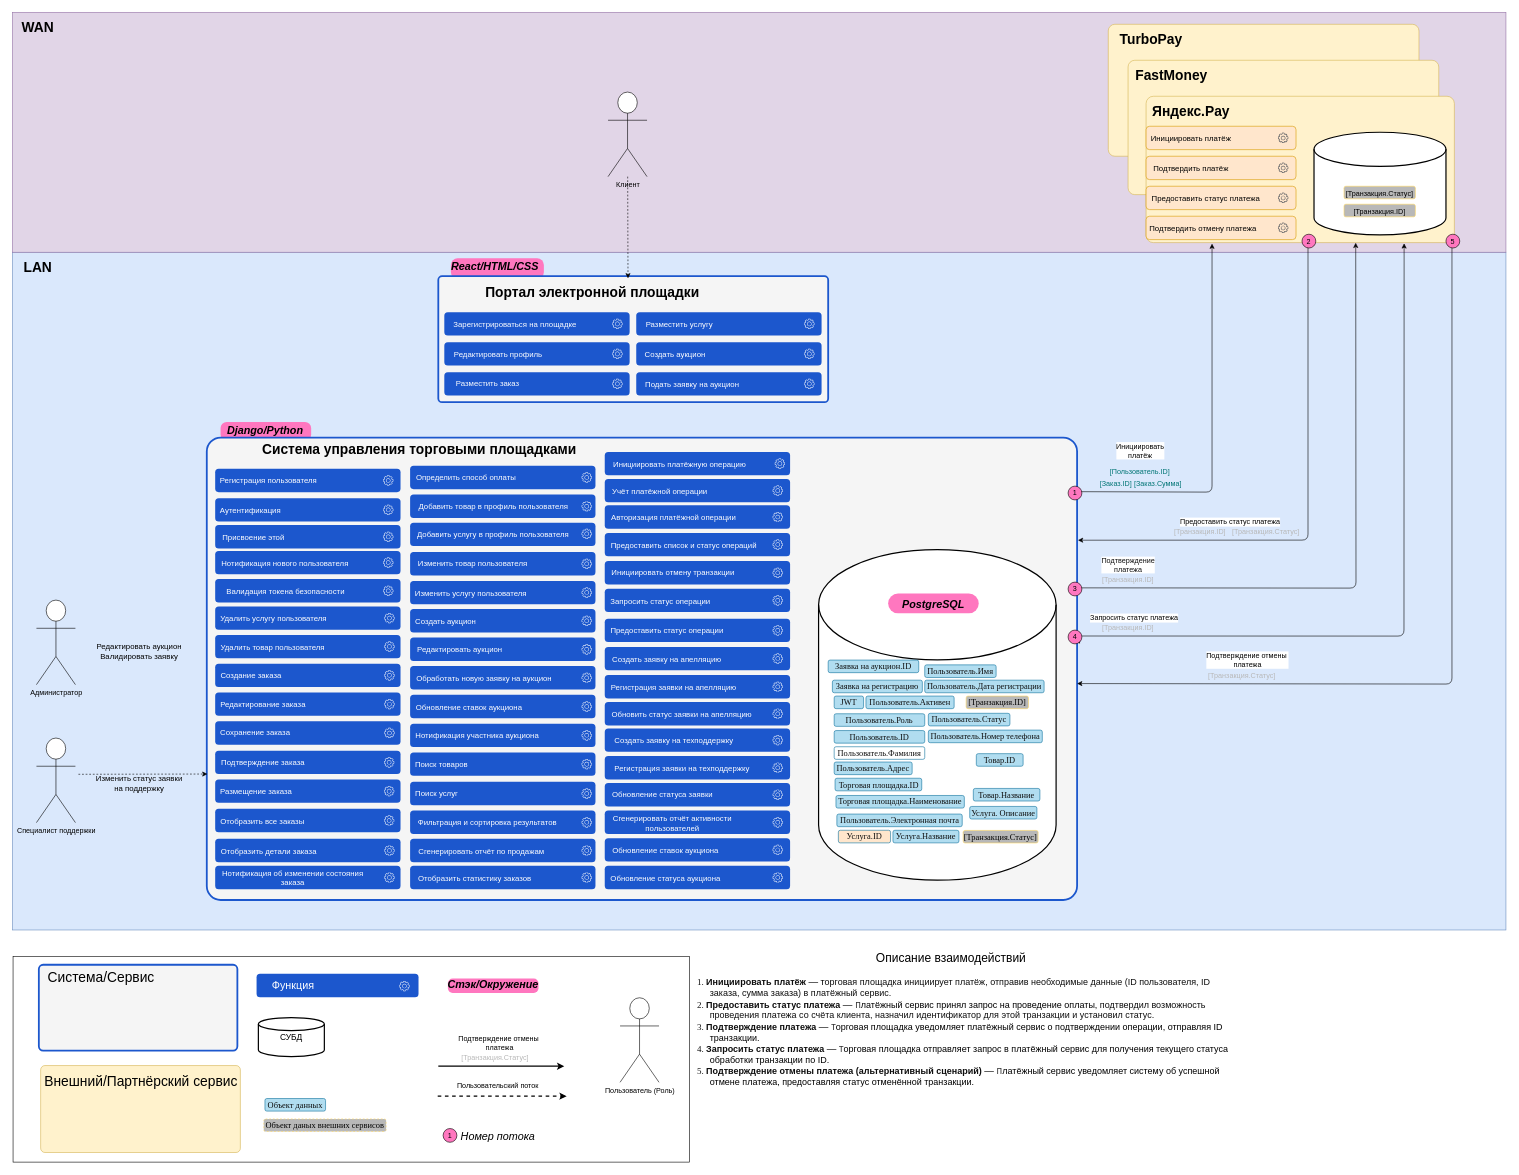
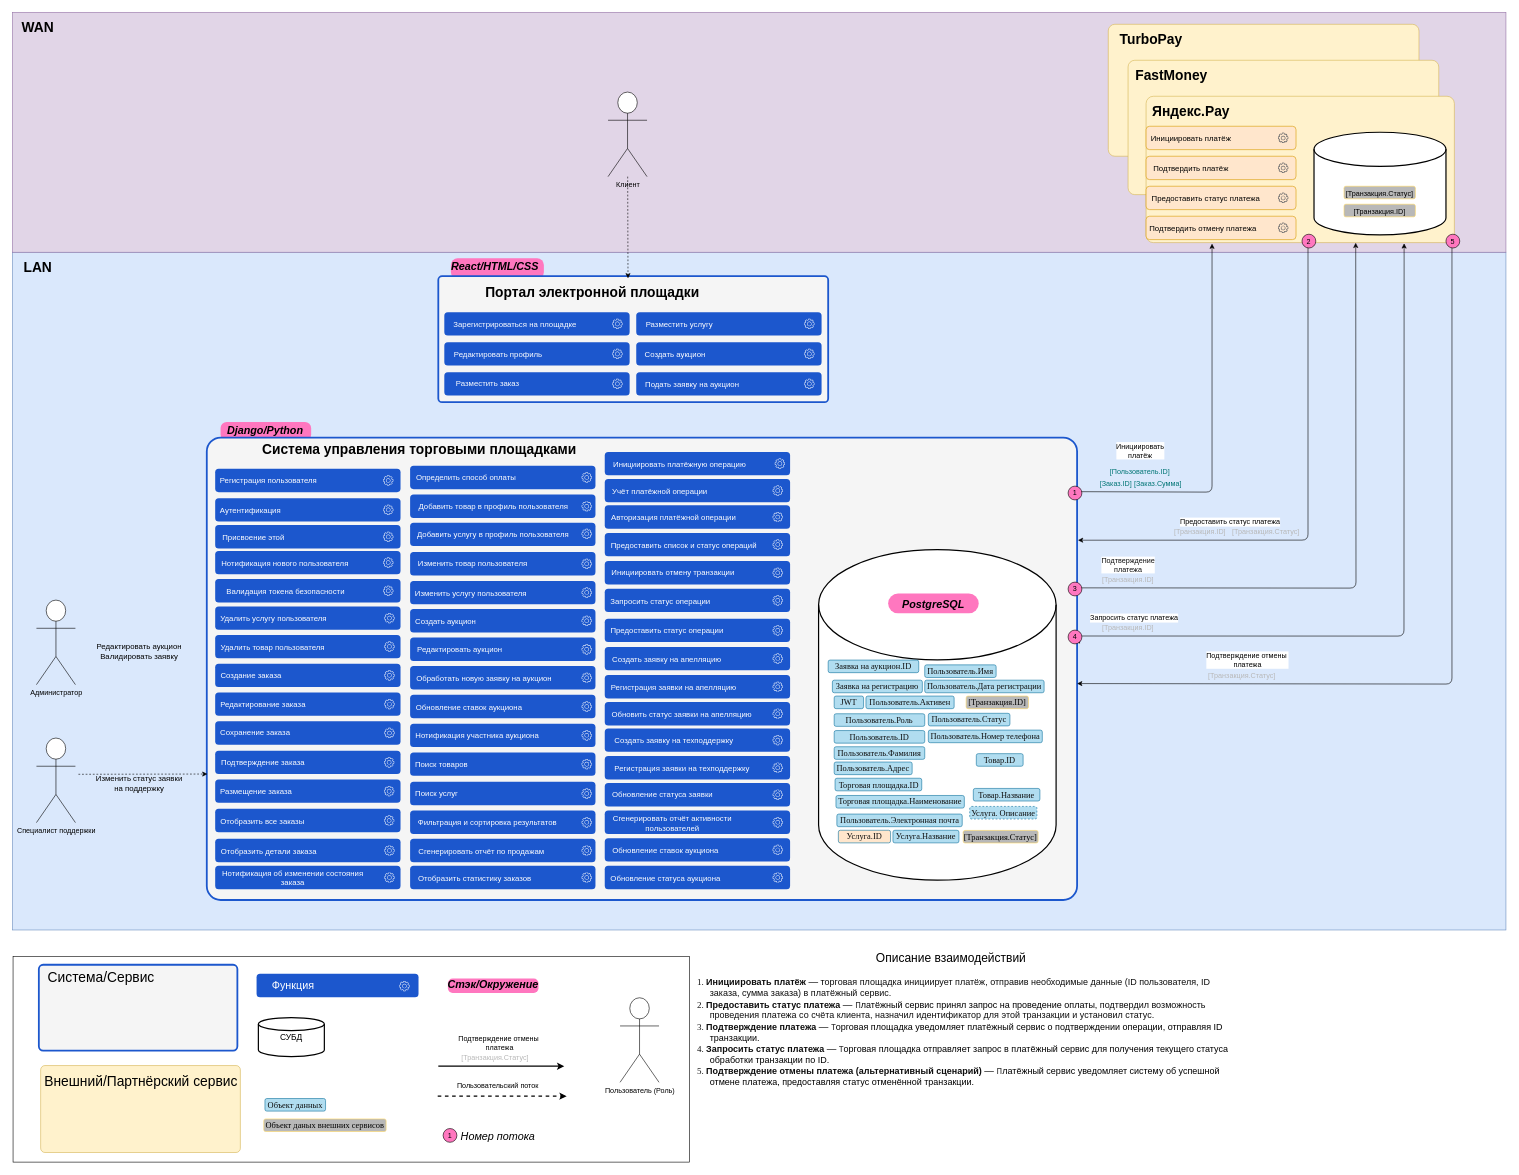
(880, 753) -> (880, 753)
(1004, 813) -> (1004, 813)
(325, 1126) -> (325, 1126)
